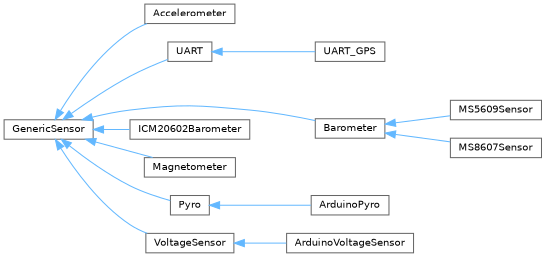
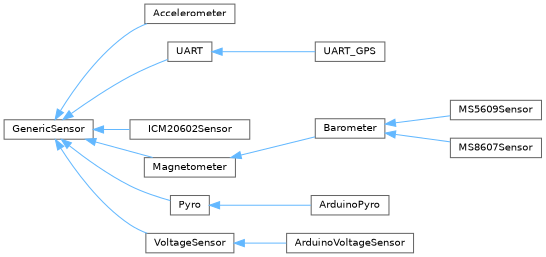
(204, 106) -> (278, 146)
(190, 129) -> (190, 129)
